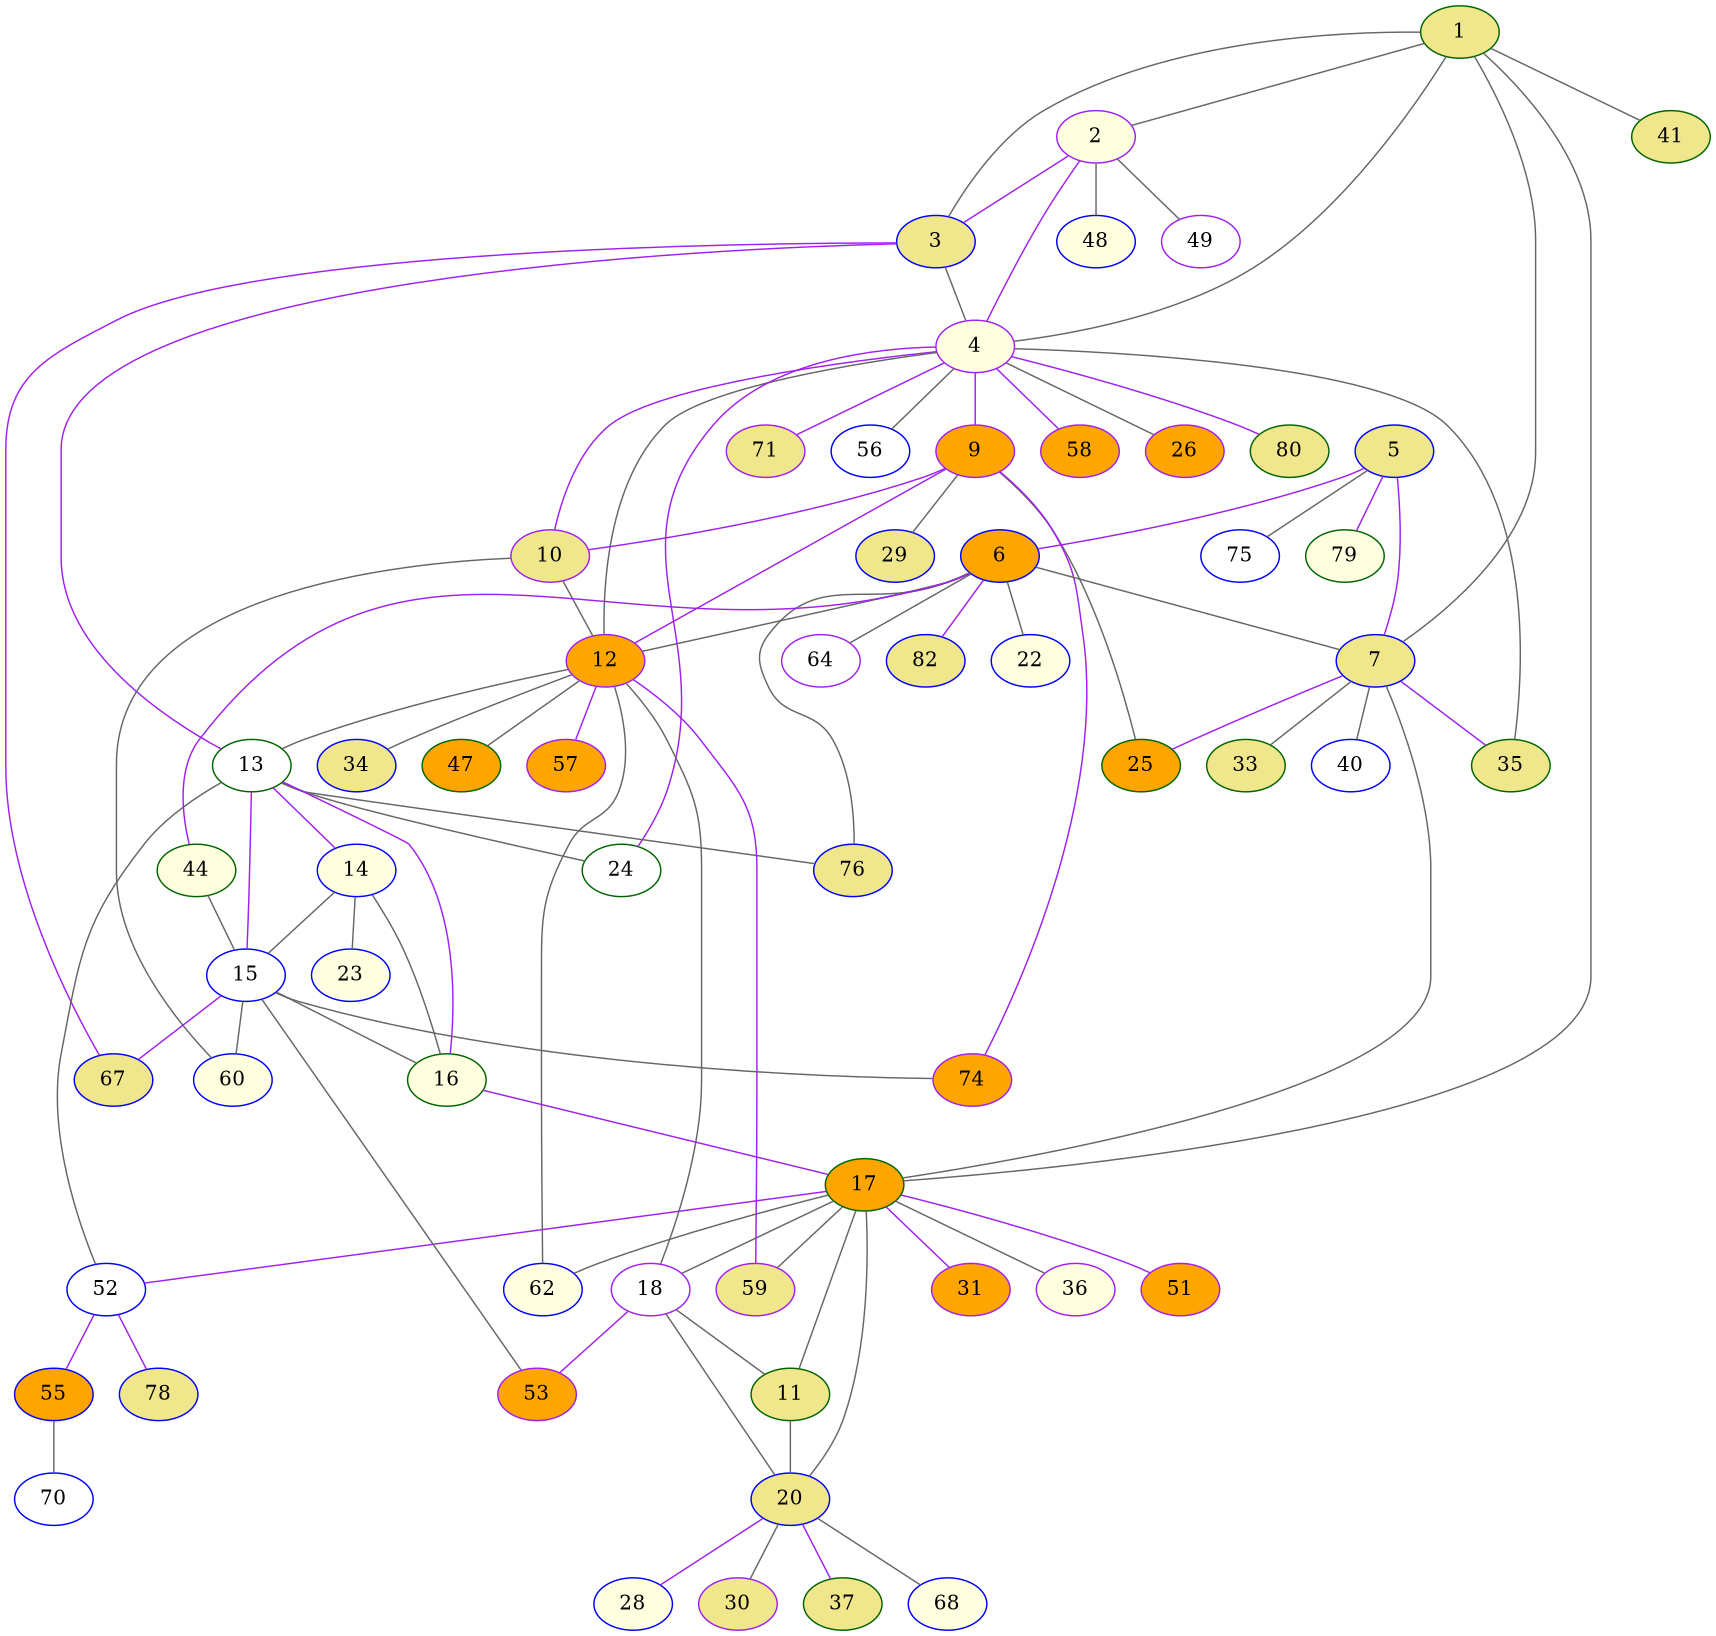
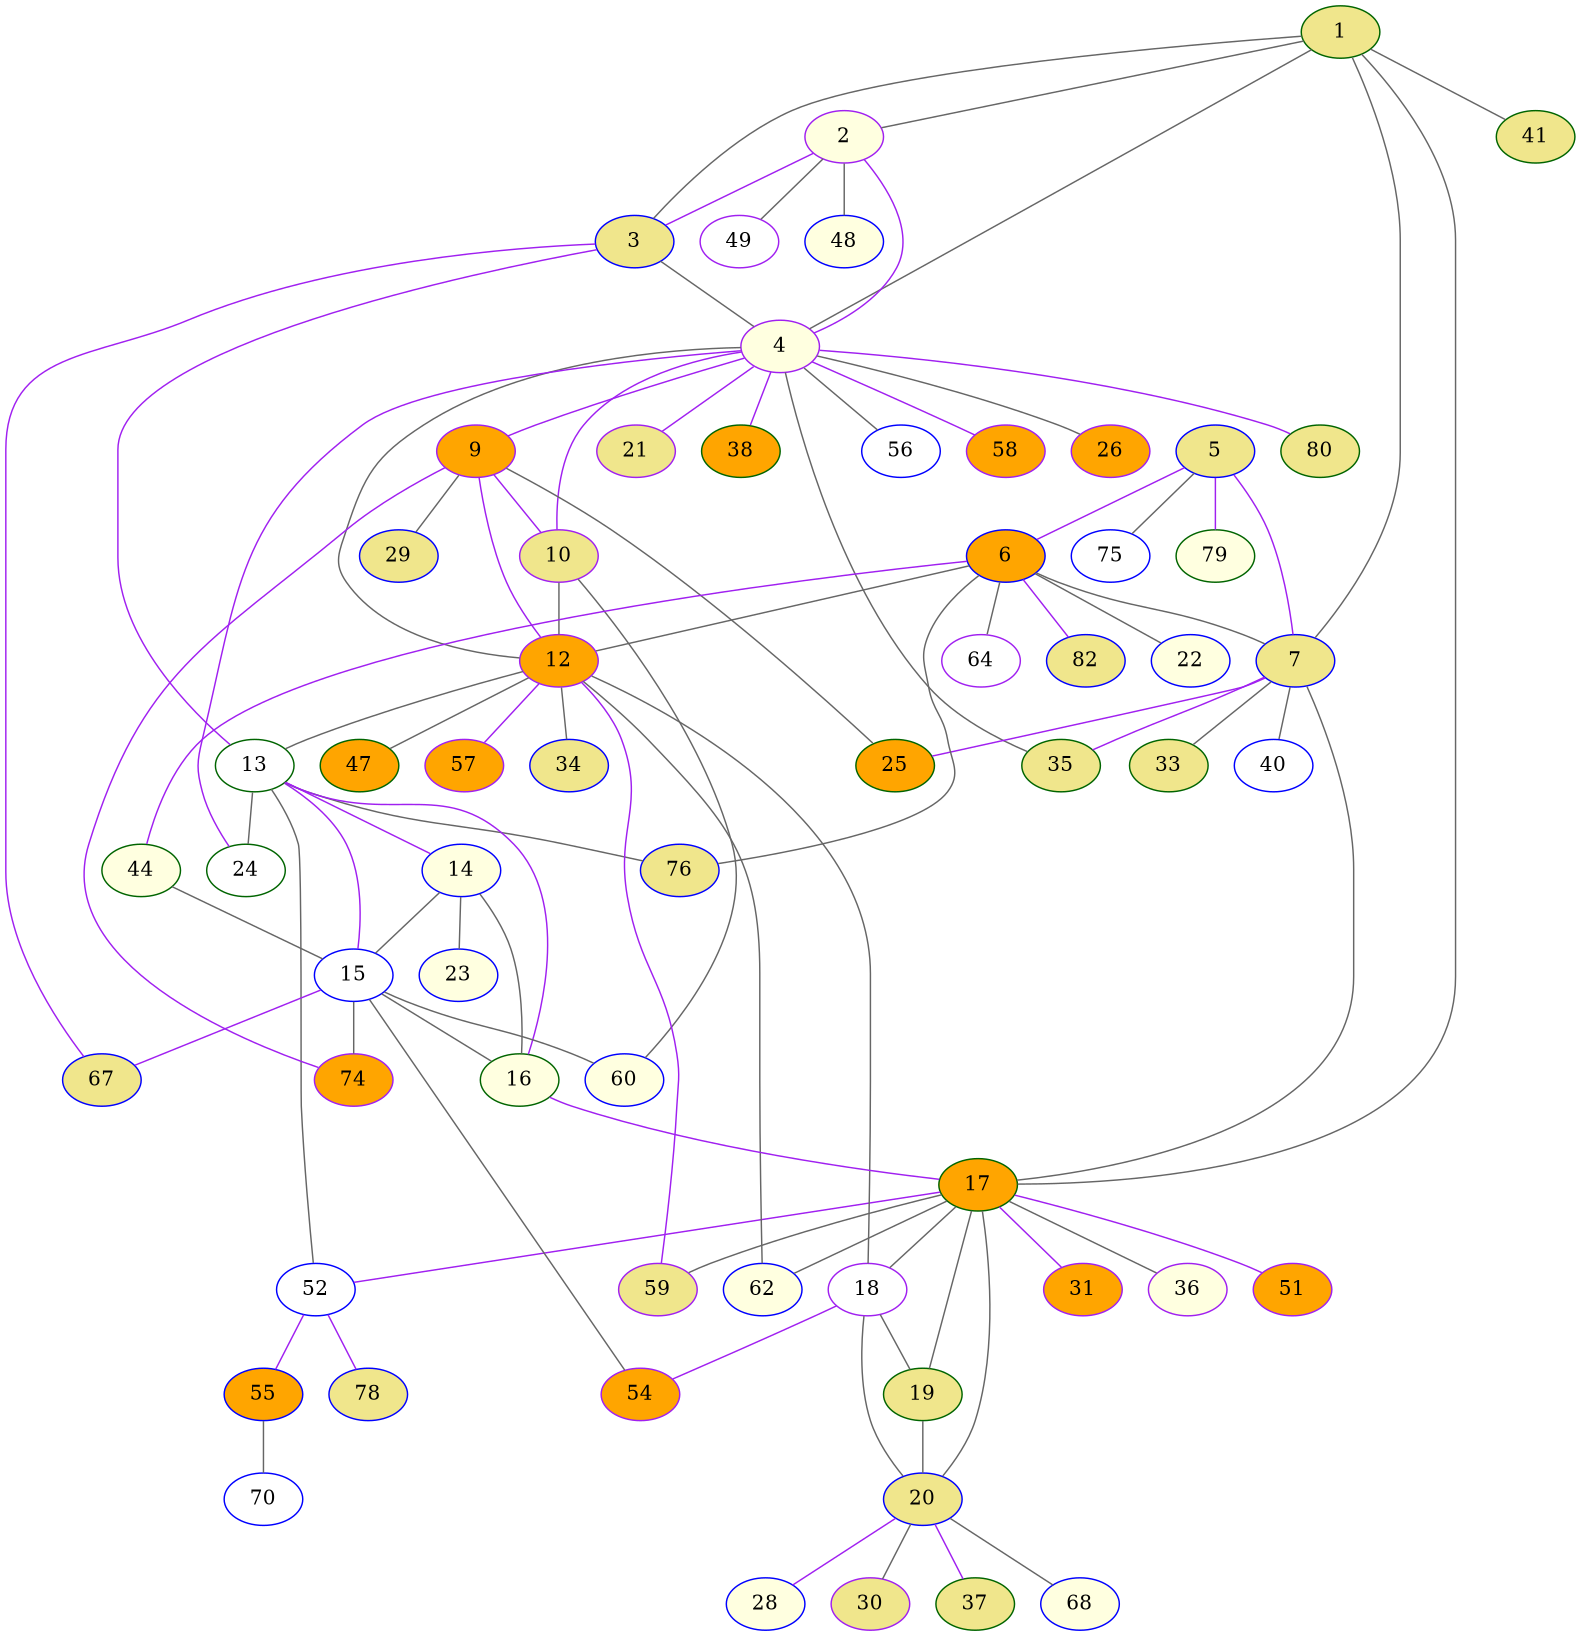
none -> (741, 451)
(766, 451) -> (636, 451)
(537, 1394) -> (640, 1394)
(790, 1394) -> (923, 1394)
